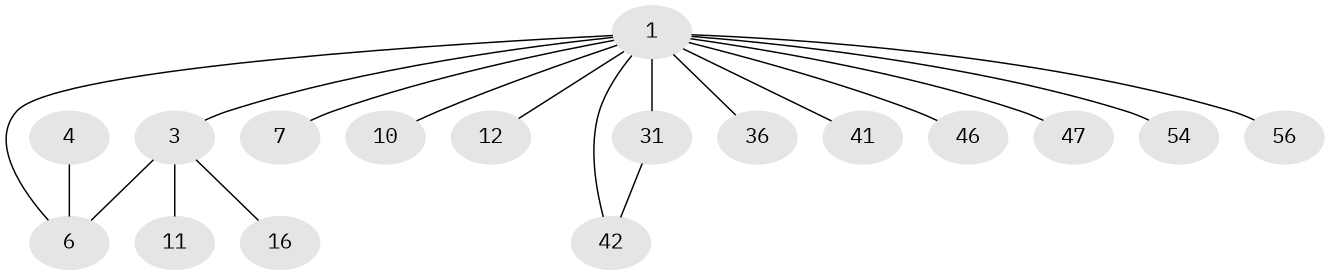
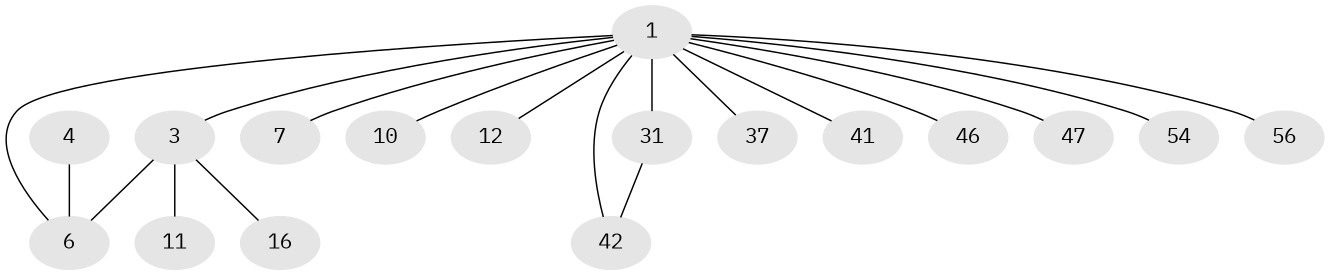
(757, 138) -> (757, 138)
